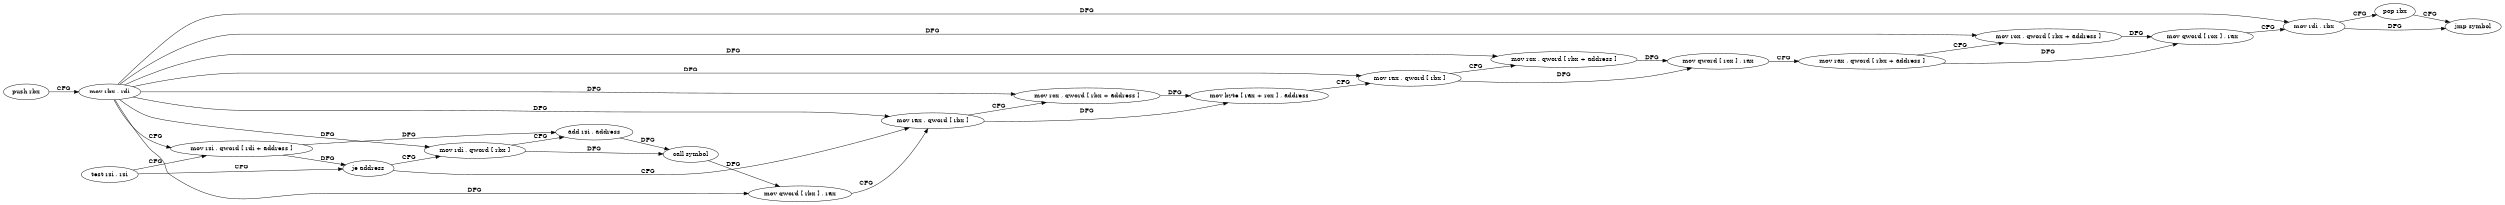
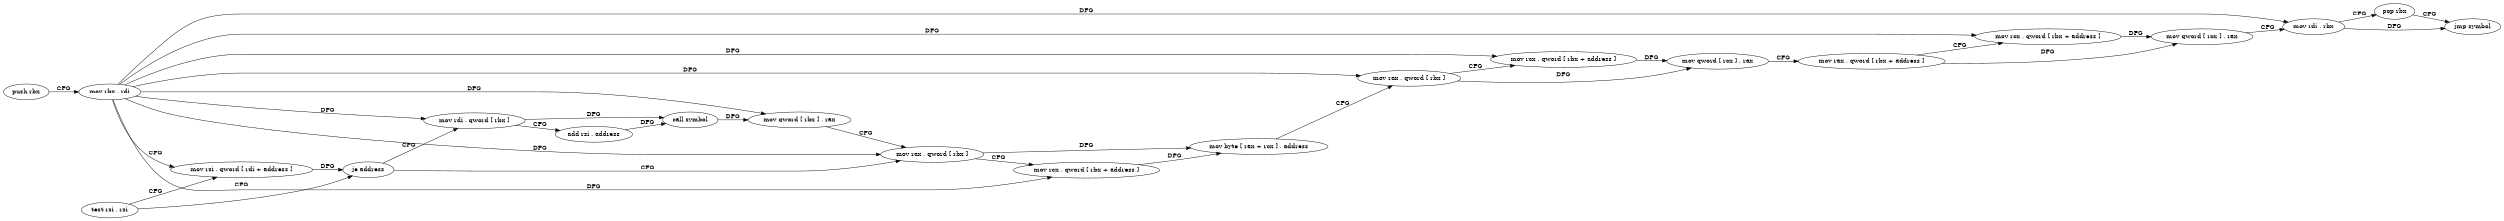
(427, 138) -> none
